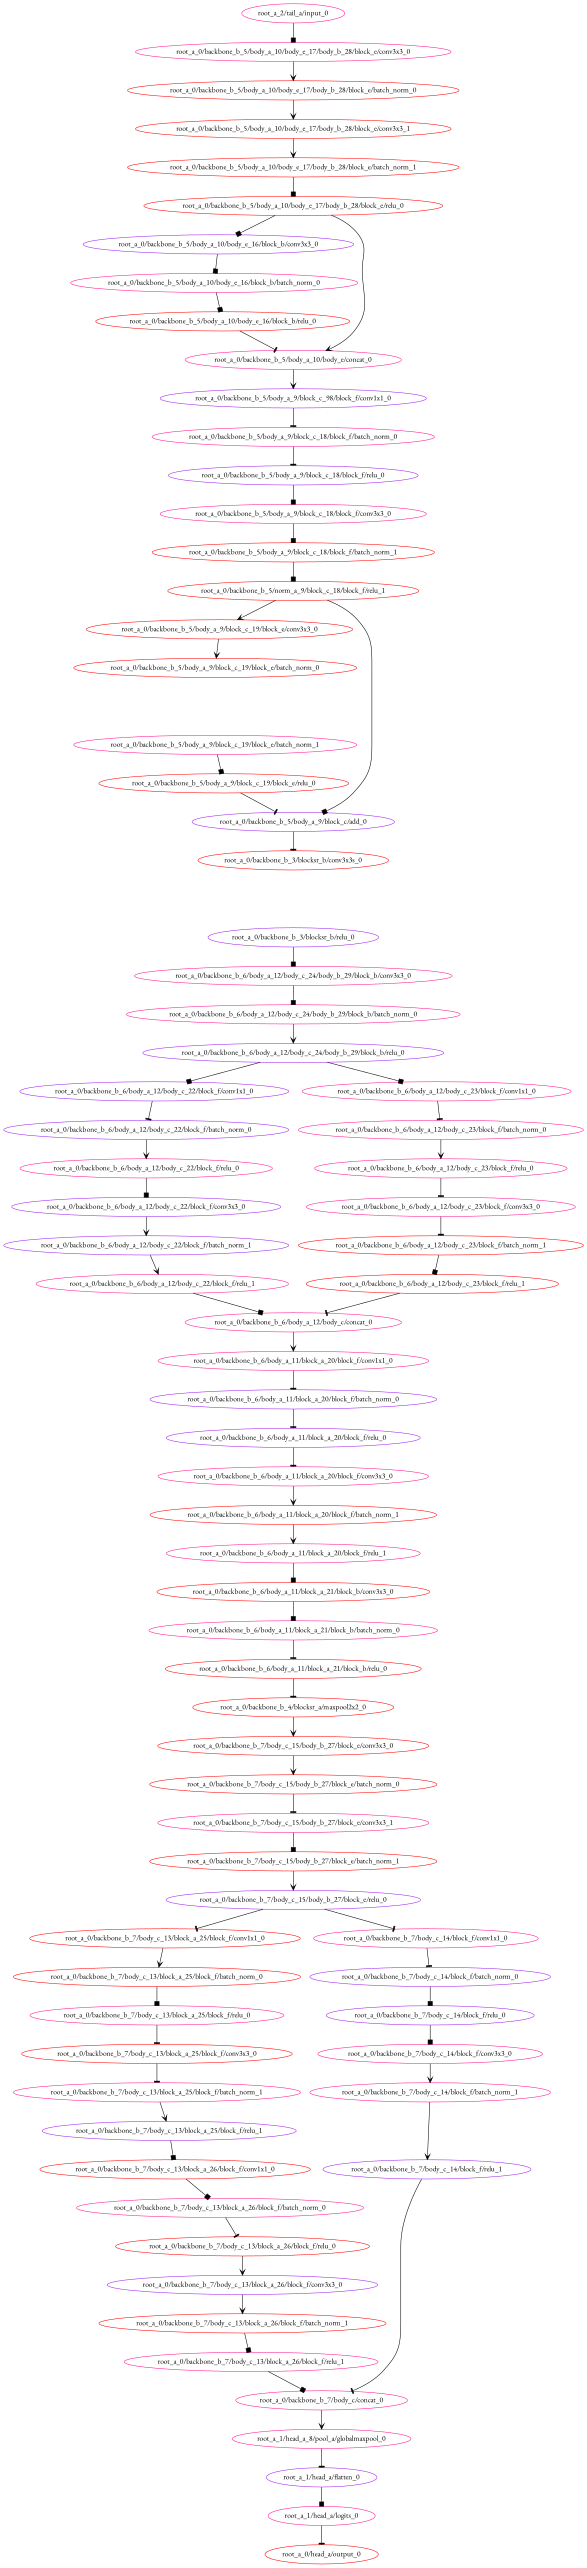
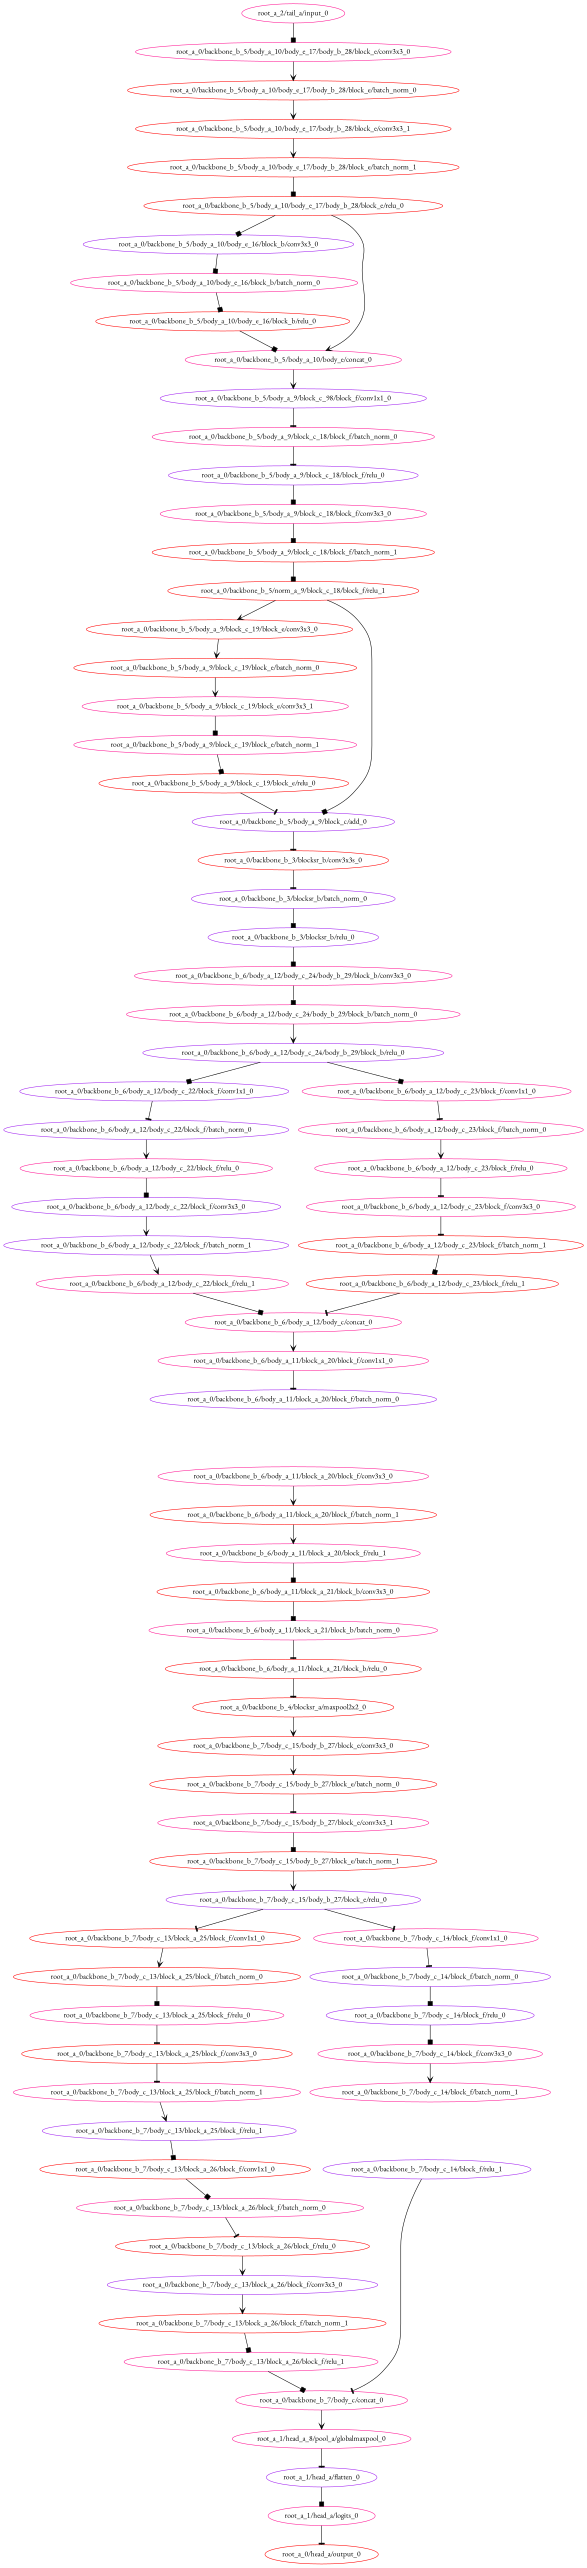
(257, 340) -> (257, 340)
none -> (215, 706)
none -> (293, 899)
(293, 1438) -> none
(429, 2128) -> none
